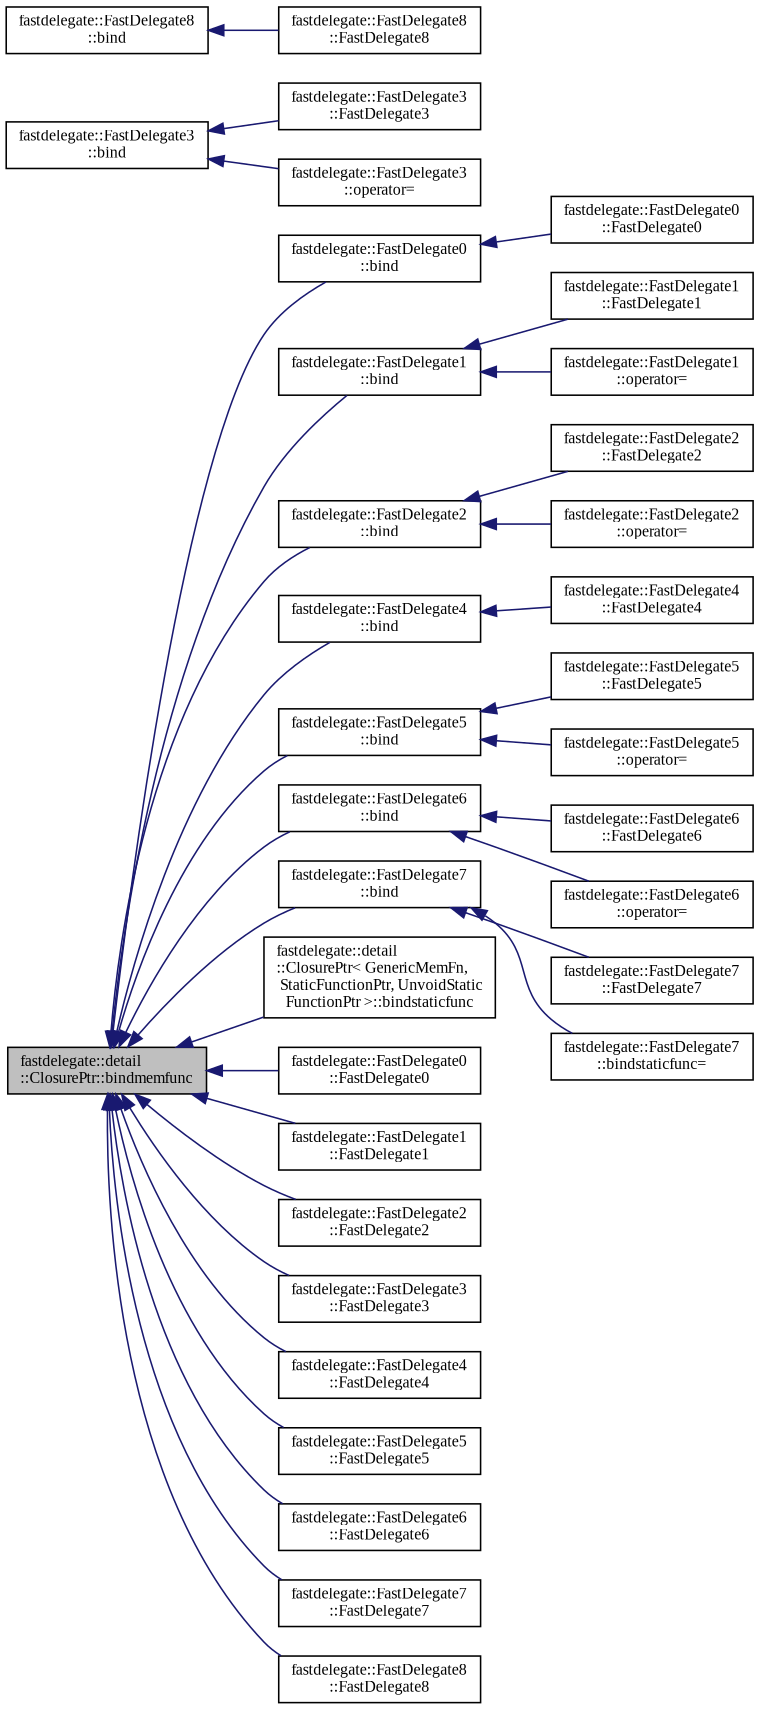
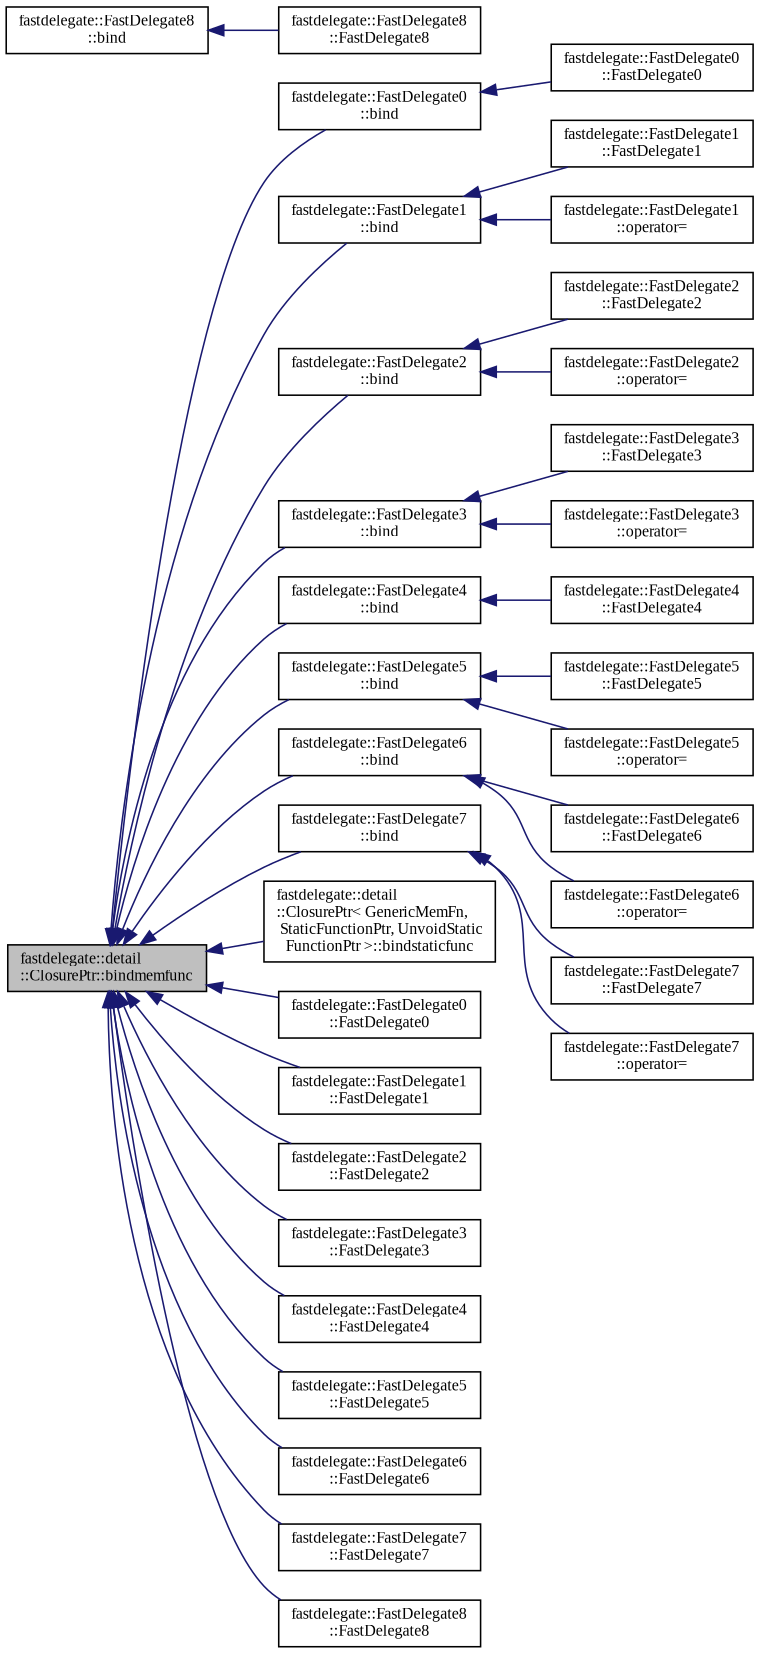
none -> (202, 644)
(652, 1057) -> (652, 1057)
